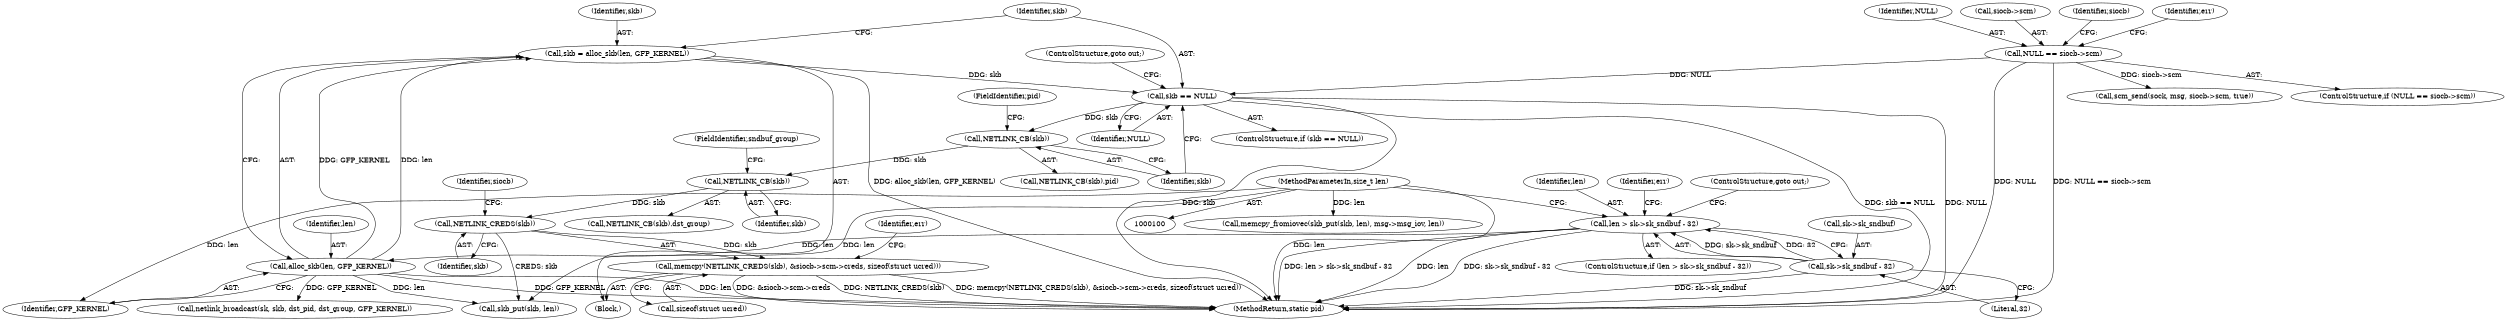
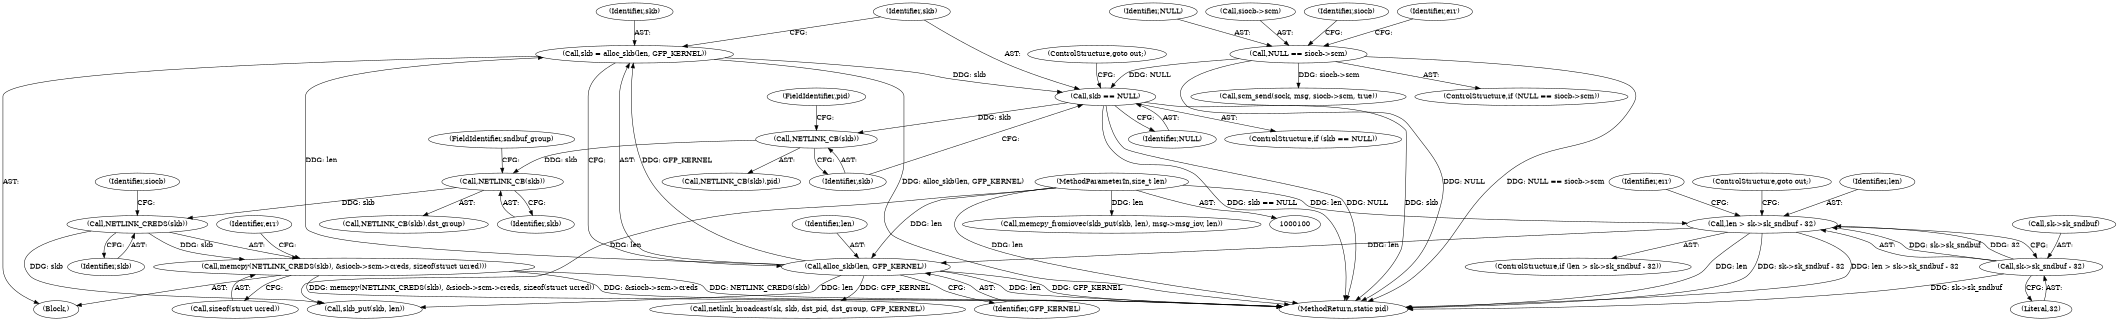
(701, 194) -> (935, 202)
(1559, 203) -> (1326, 203)
(537, 267) -> (46, 267)
